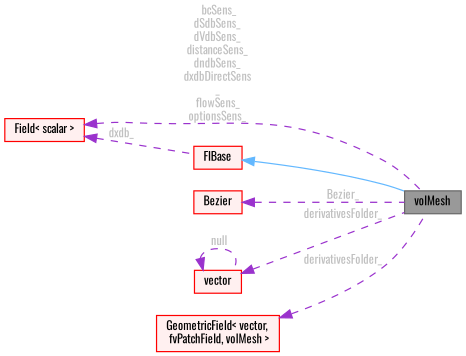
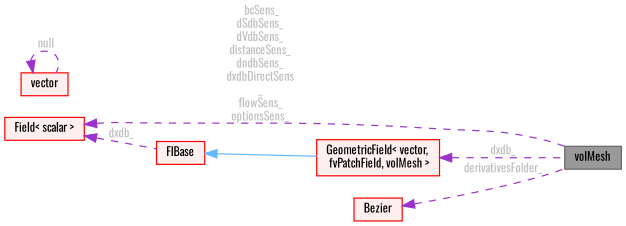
(330, 173) -> (267, 155)
(342, 196) -> (502, 169)
(329, 241) -> none
(342, 261) -> (502, 151)
